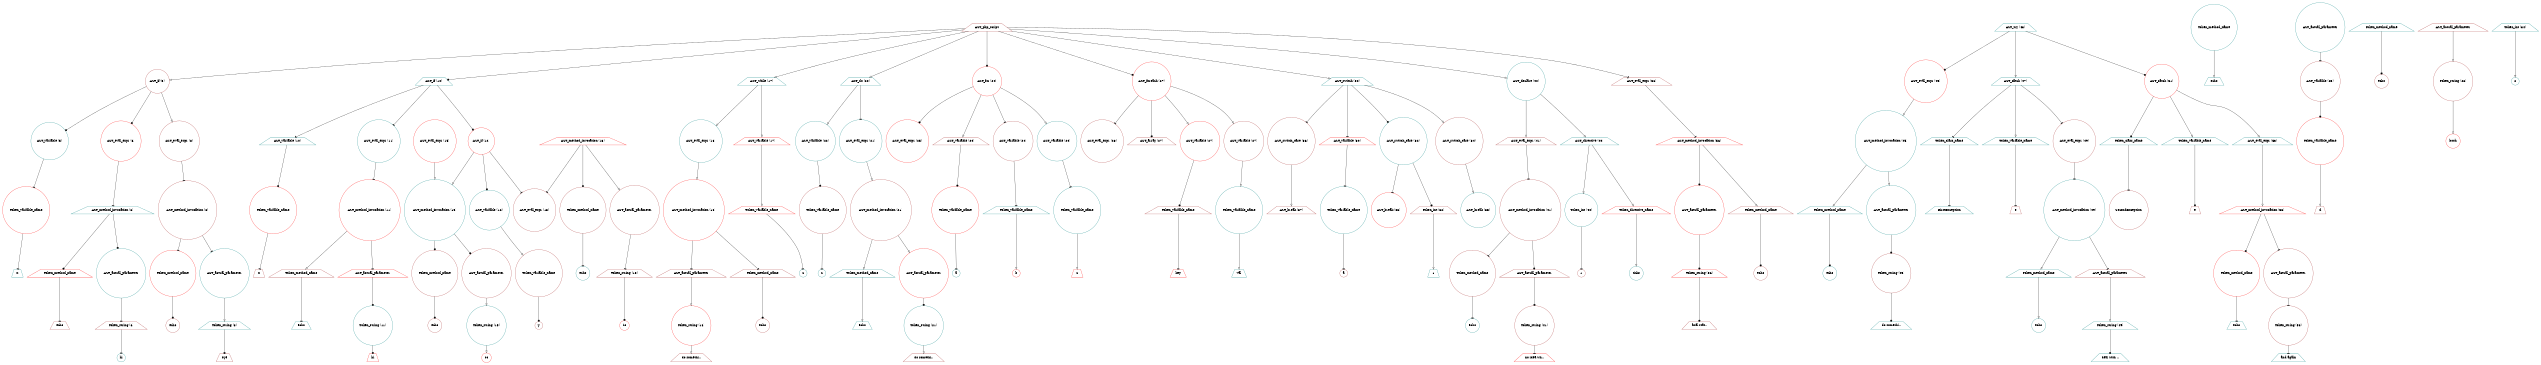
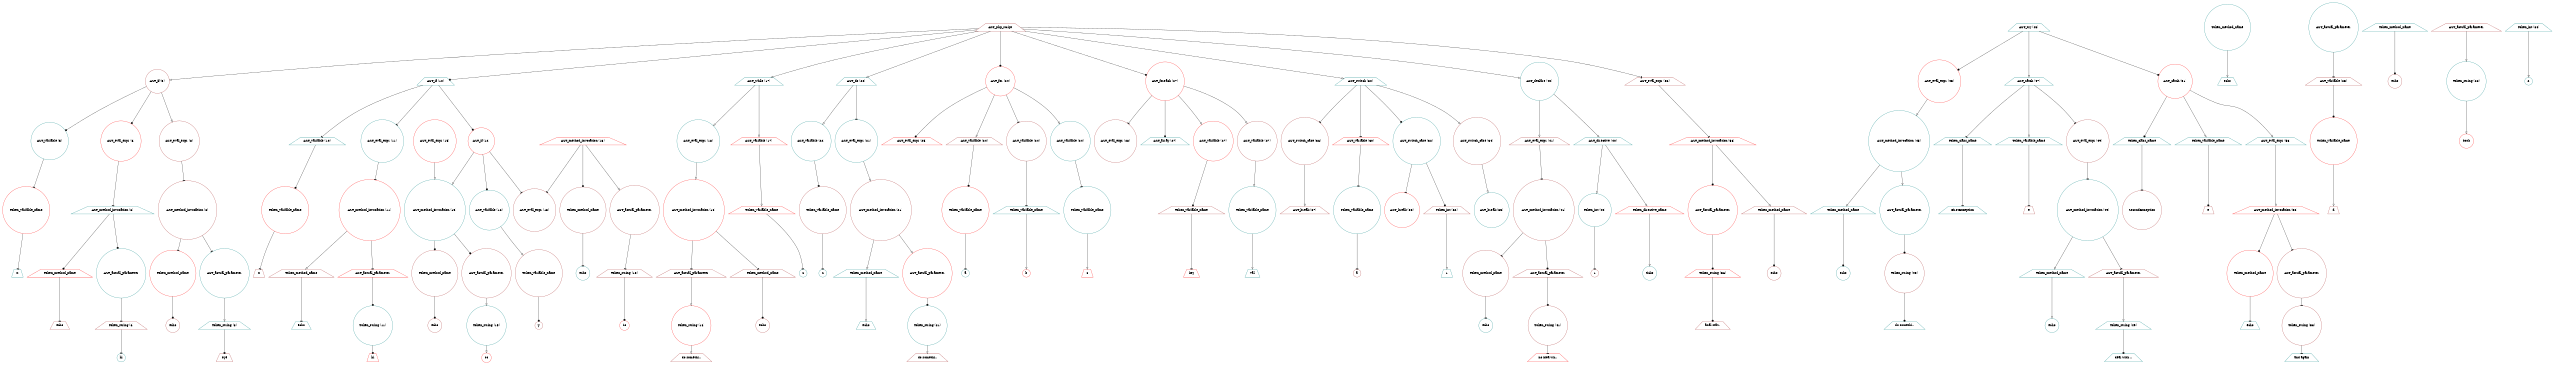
(2320, 81) -> (2334, 81)
(2453, 81) -> (2466, 81)
(907, 141) -> (912, 141)
(1152, 141) -> (1165, 141)
